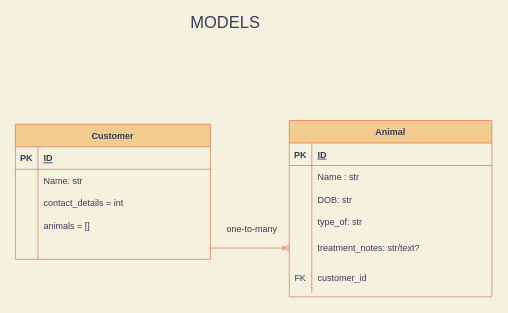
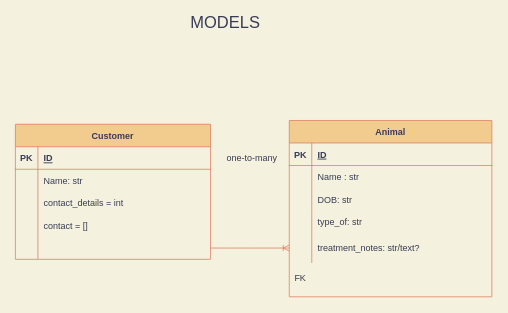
(69, 226) -> (71, 226)
(252, 229) -> (252, 158)
(402, 278) -> none
